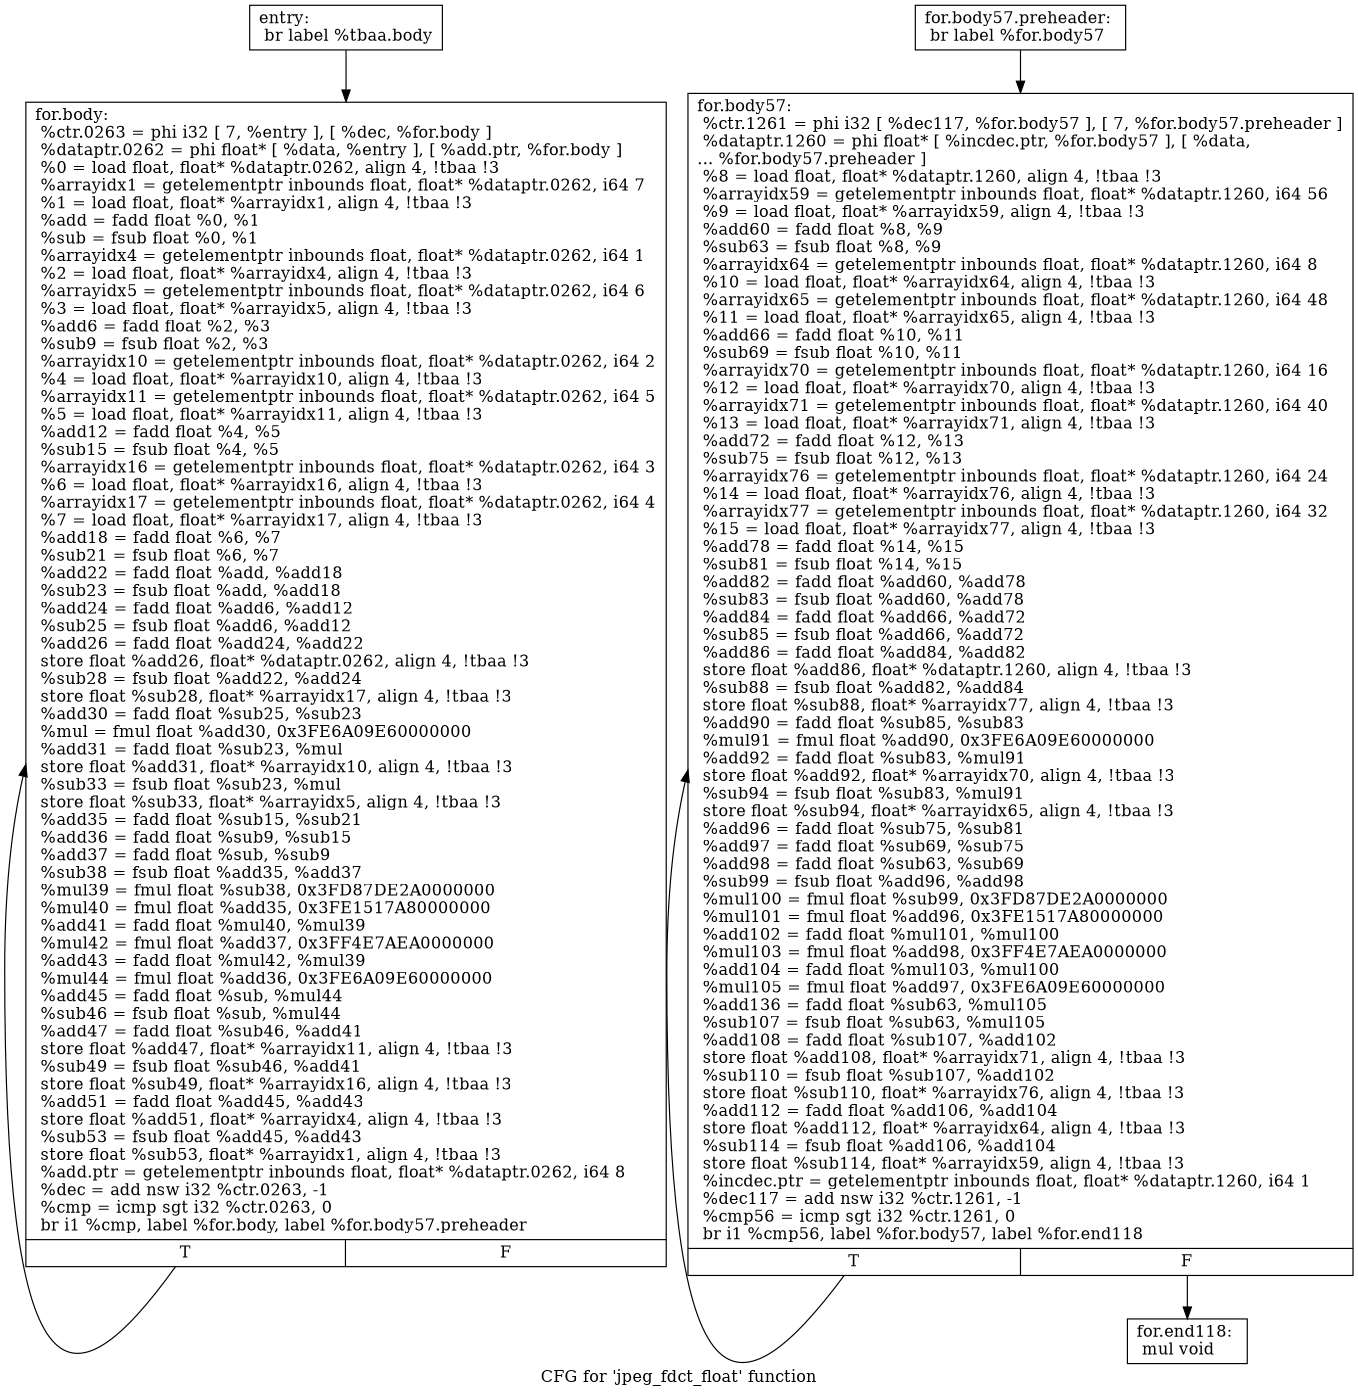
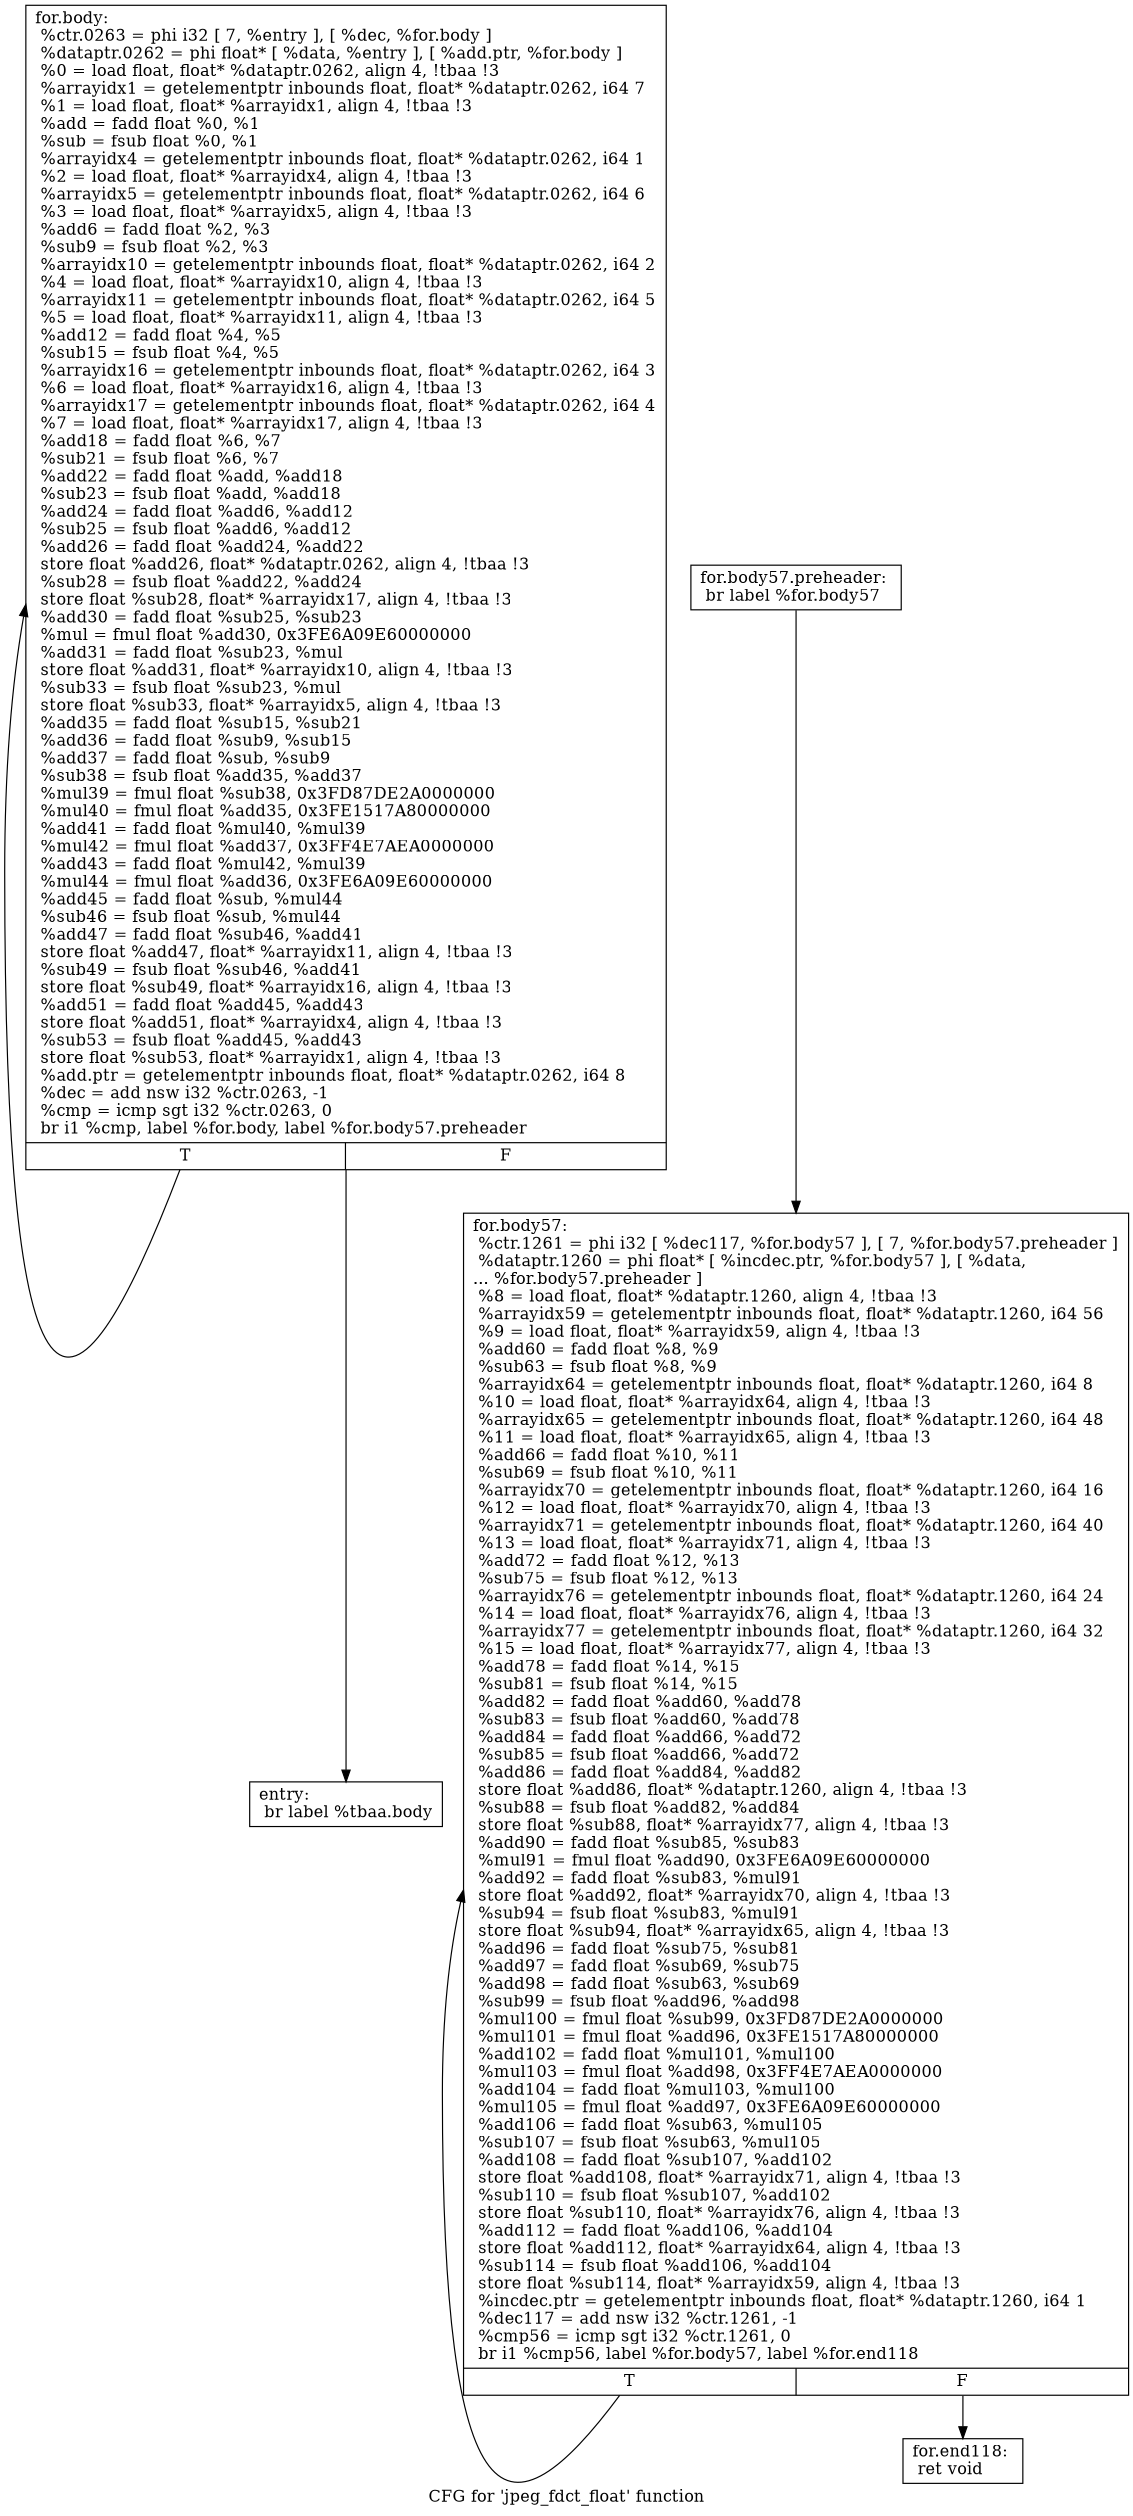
(346, 70) -> (346, 1470)
(872, 1005) -> (648, 2125)
(1176, 1349) -> (948, 2469)
